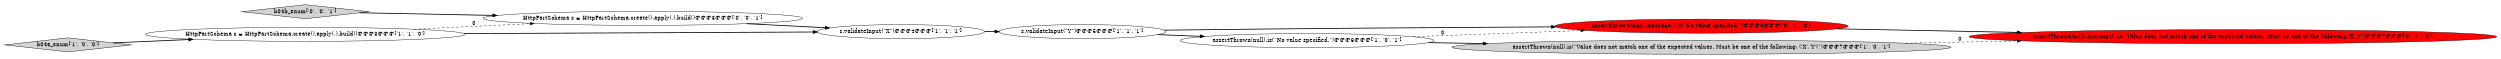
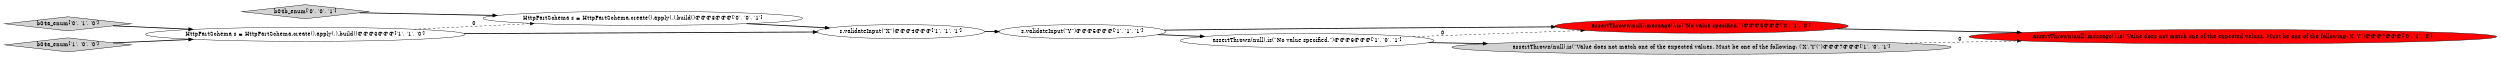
none -> (68, 24)
